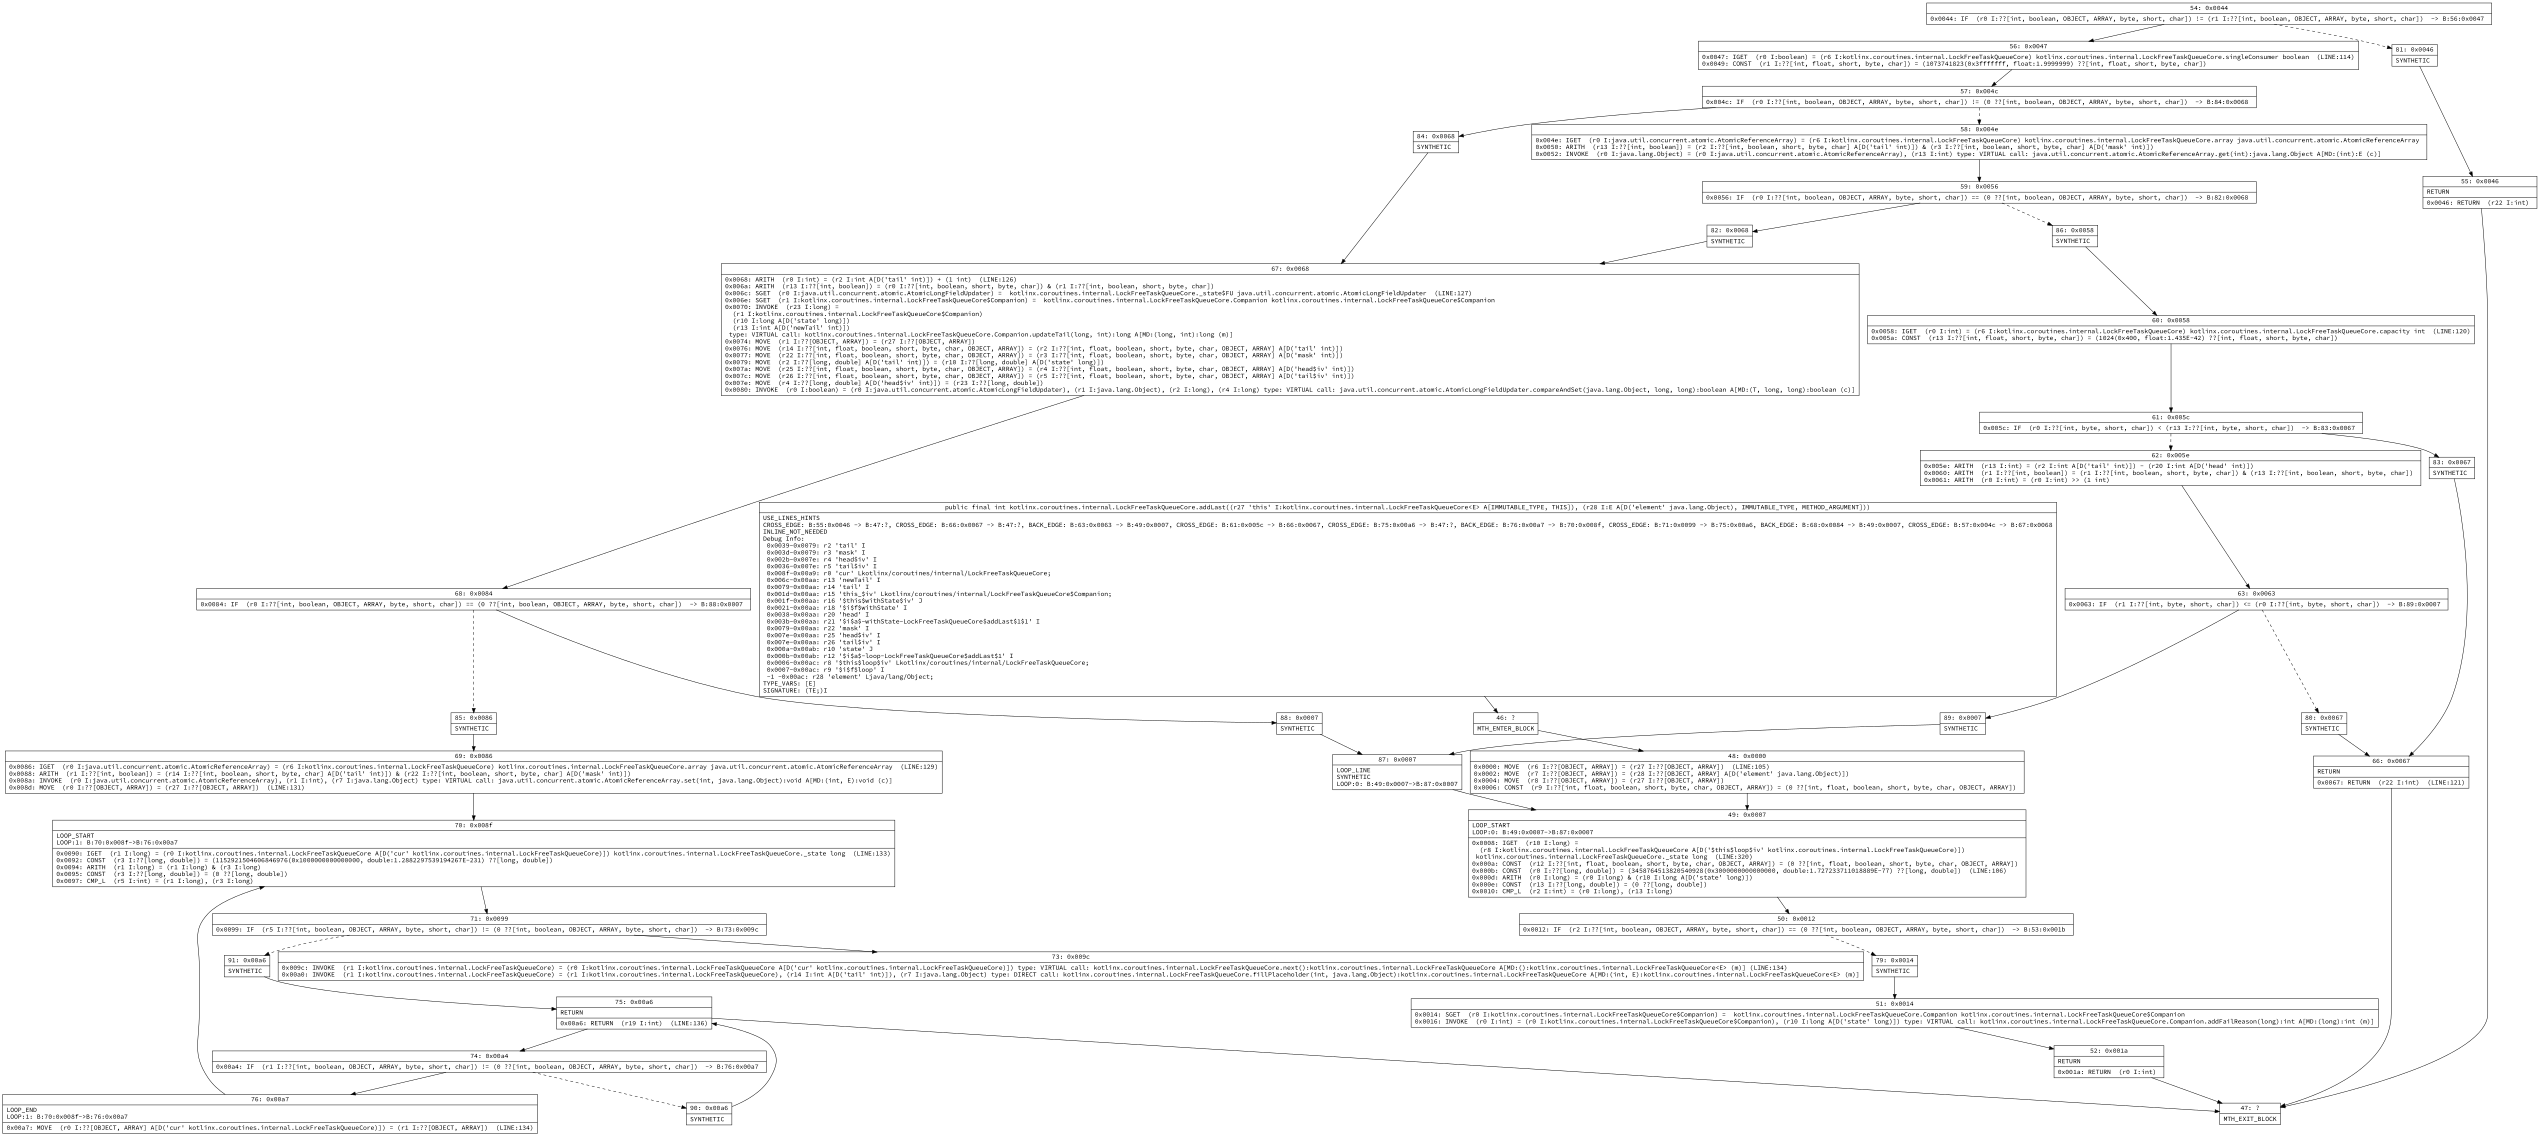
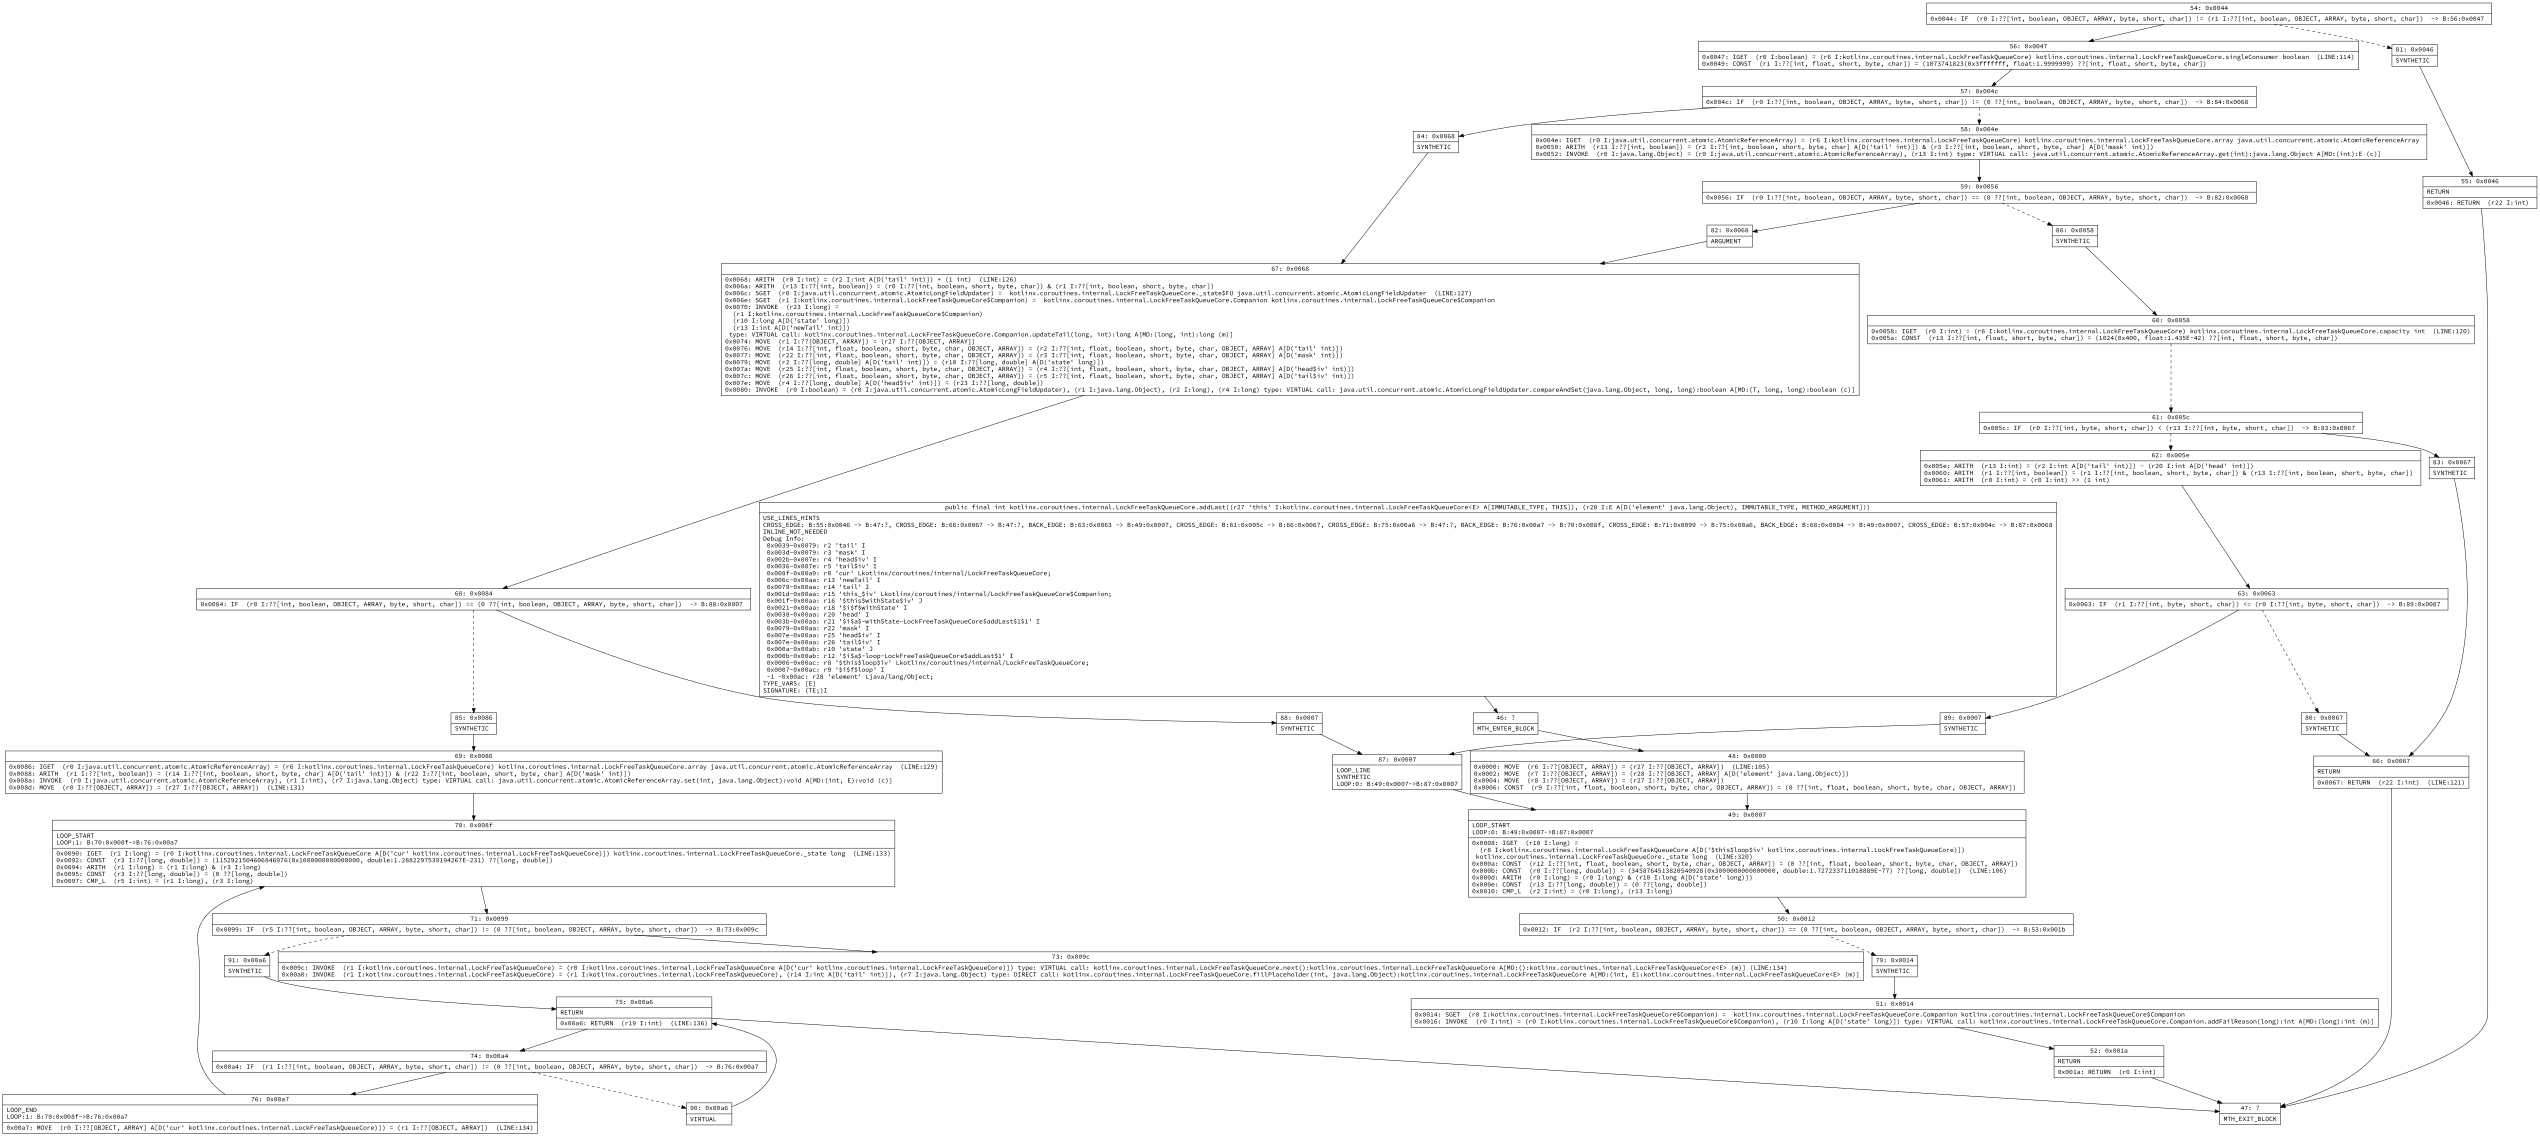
(1728, 241) -> (1726, 241)
(2171, 376) -> (2171, 376)
(707, 1119) -> (703, 1119)
